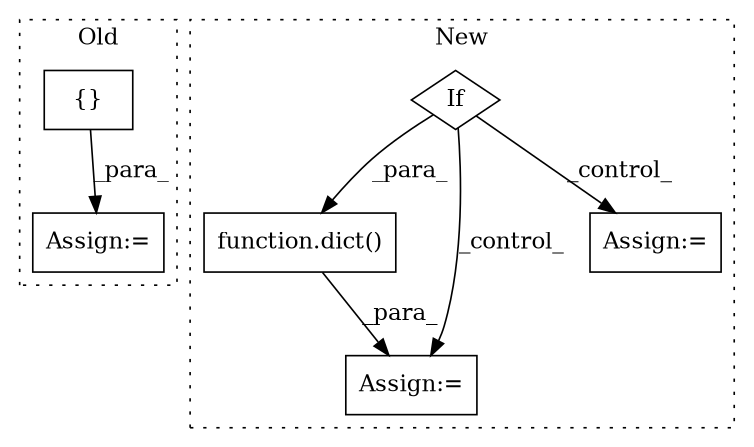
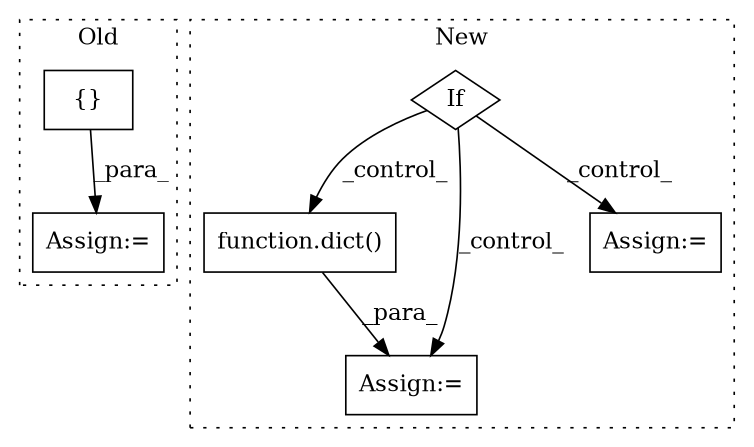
(410, 171) -> (395, 171)
